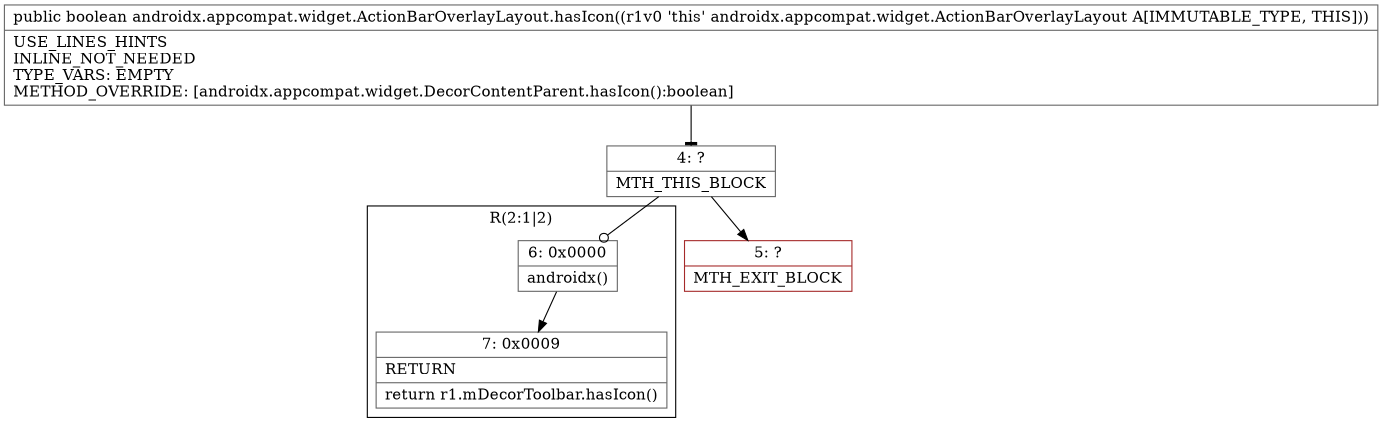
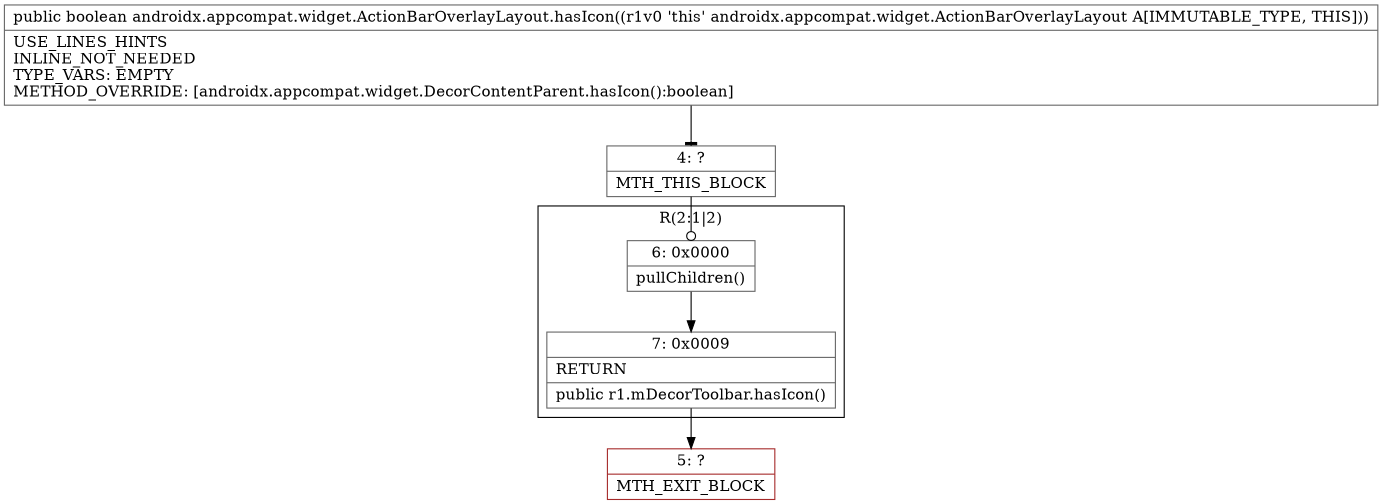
(726, 214) -> (691, 424)
(568, 278) -> (691, 278)
(522, 395) -> (691, 395)
